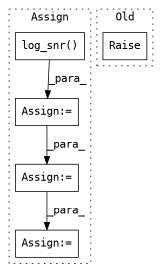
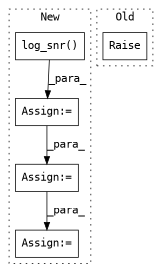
(50, 18) -> (50, 18)
